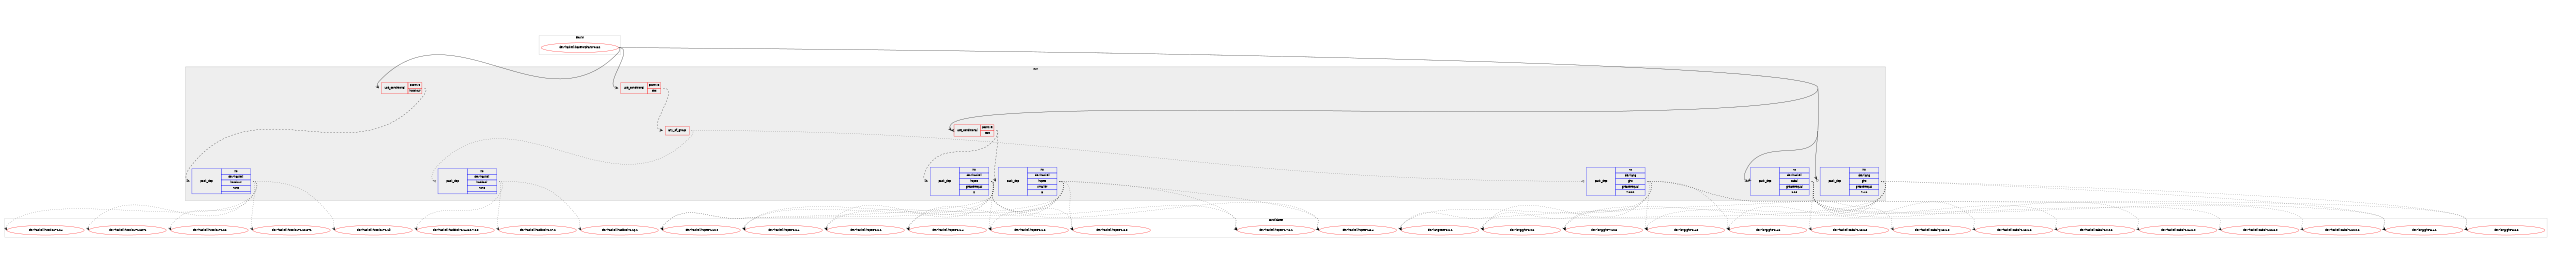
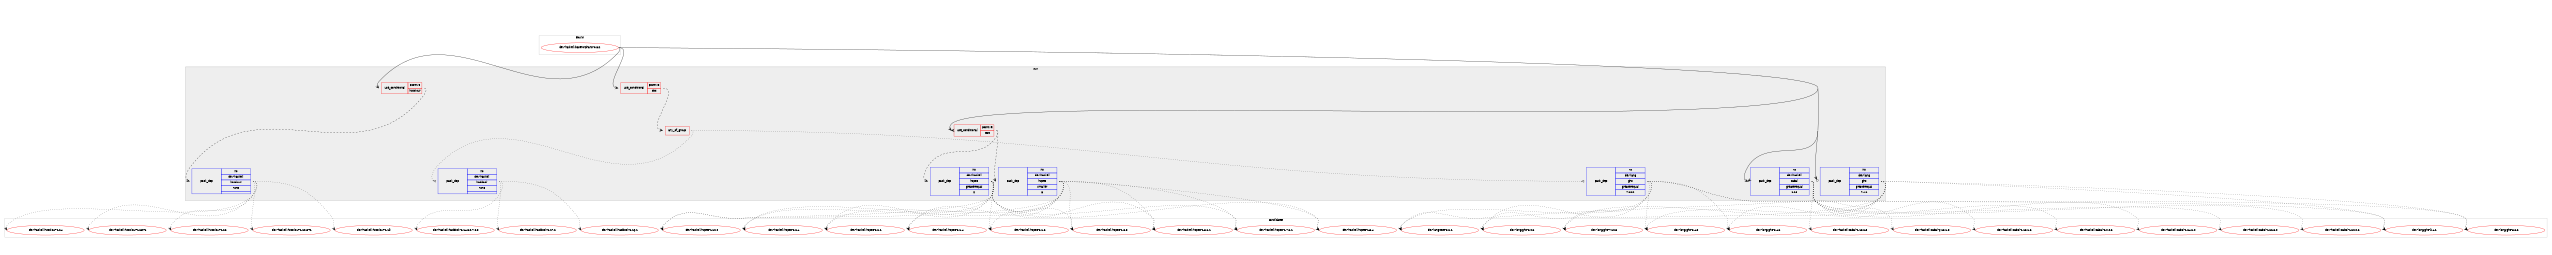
none -> (1194, 230)
(2424, 230) -> (2424, 230)
